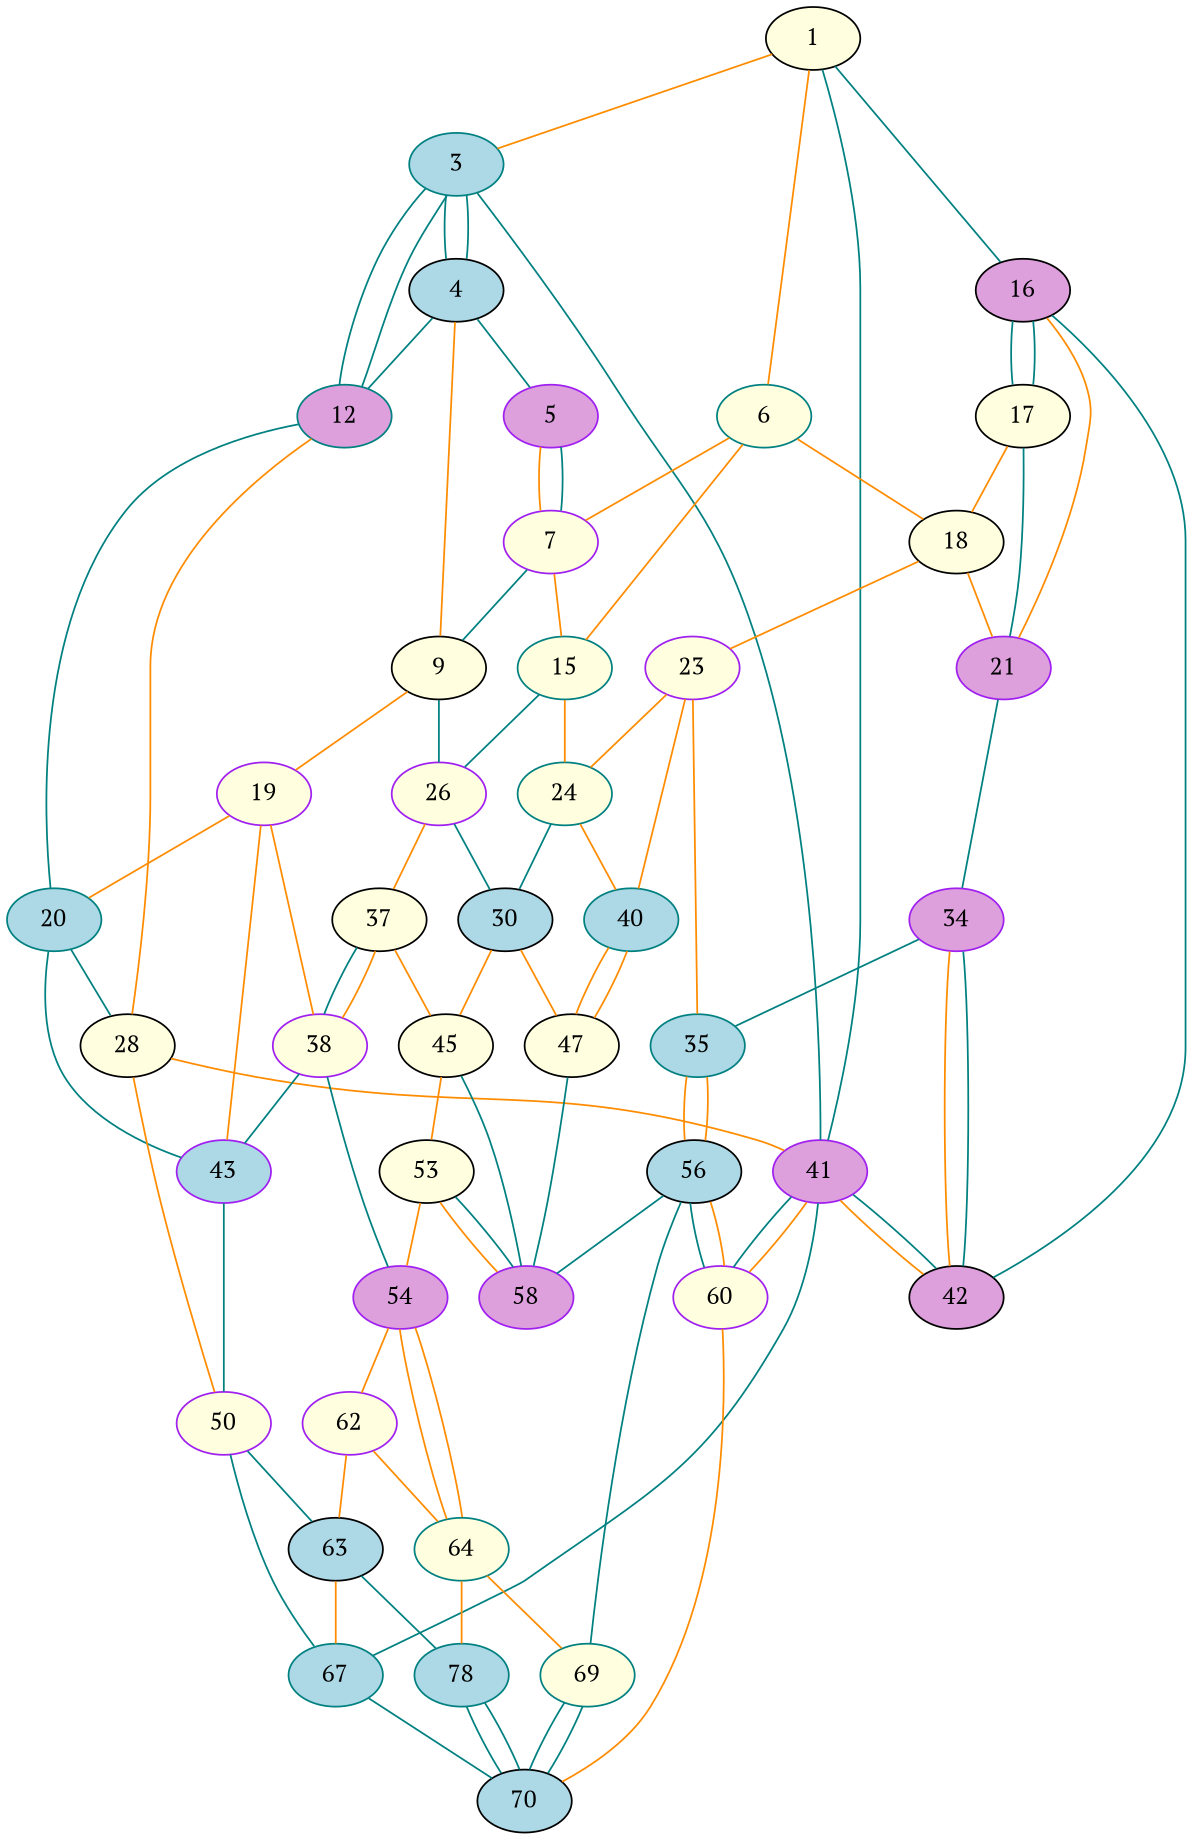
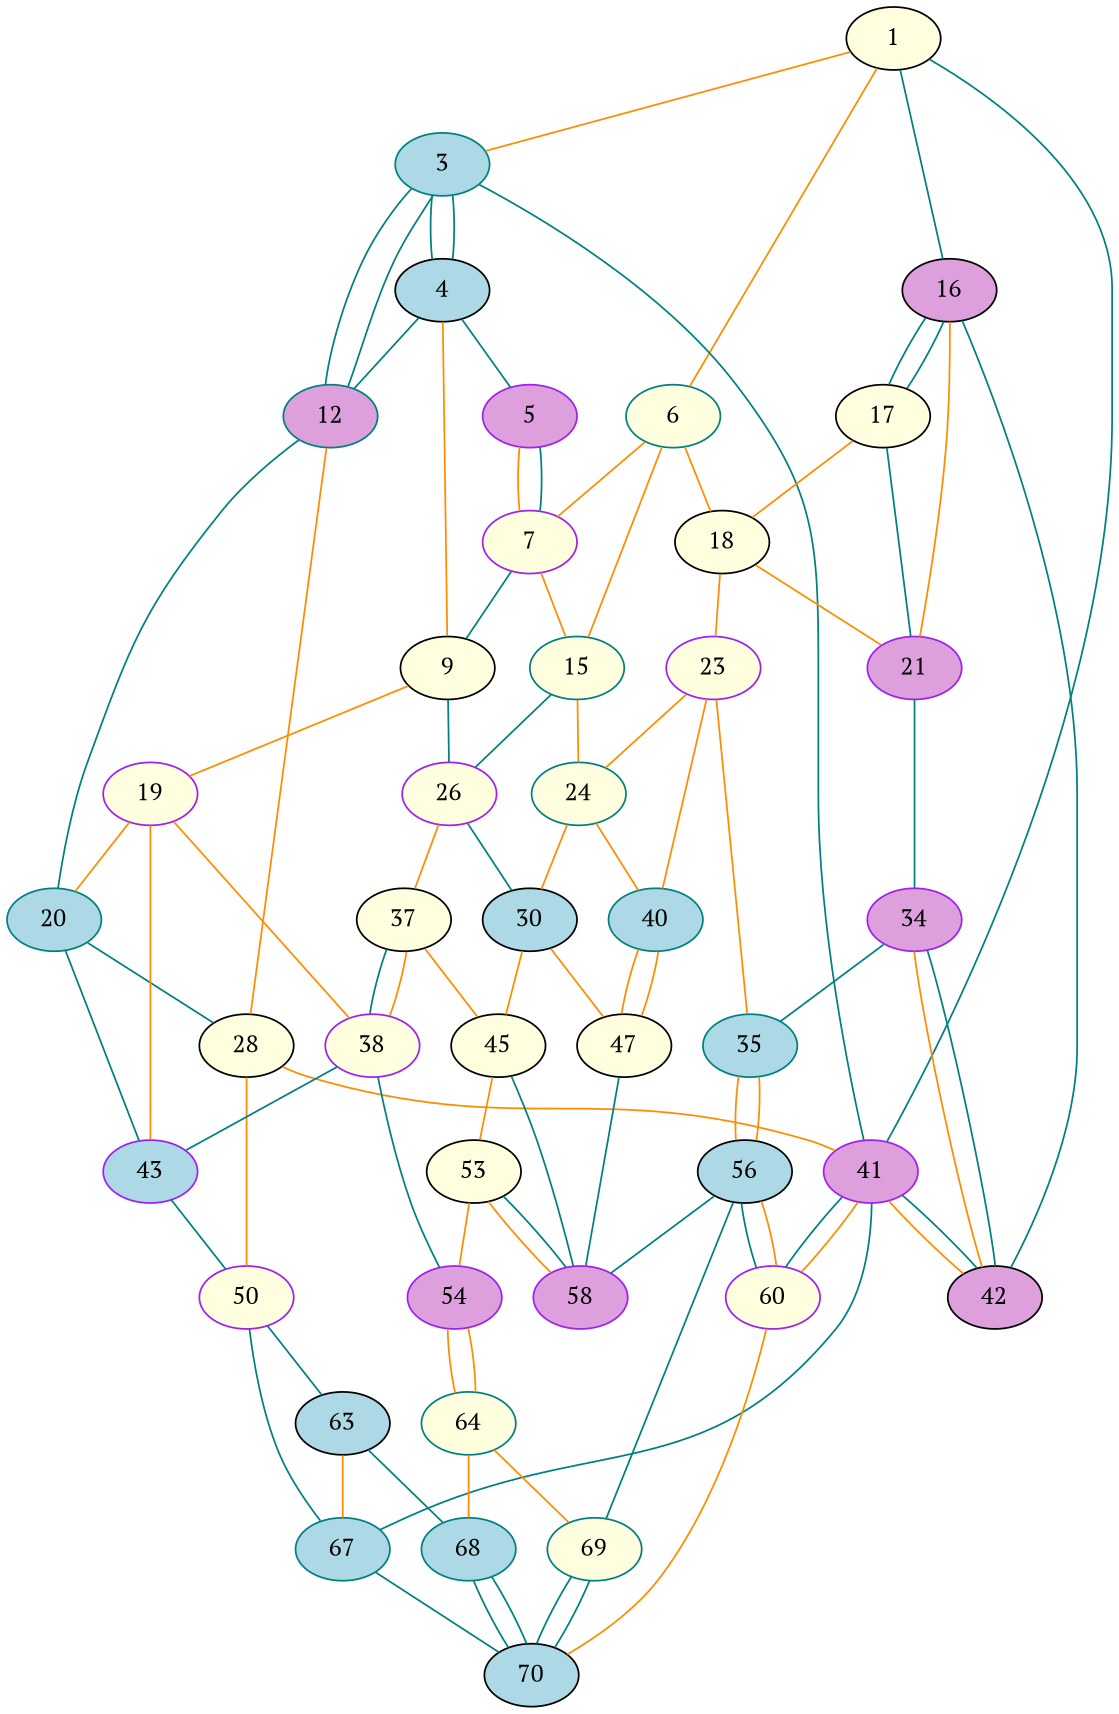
(535, 856) -> (554, 857)
(350, 1423) -> none
(462, 1675) -> (469, 1549)
